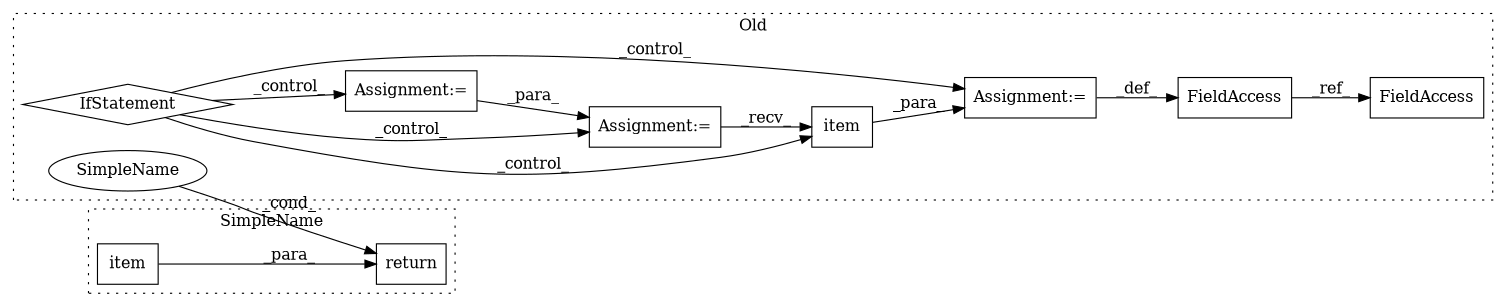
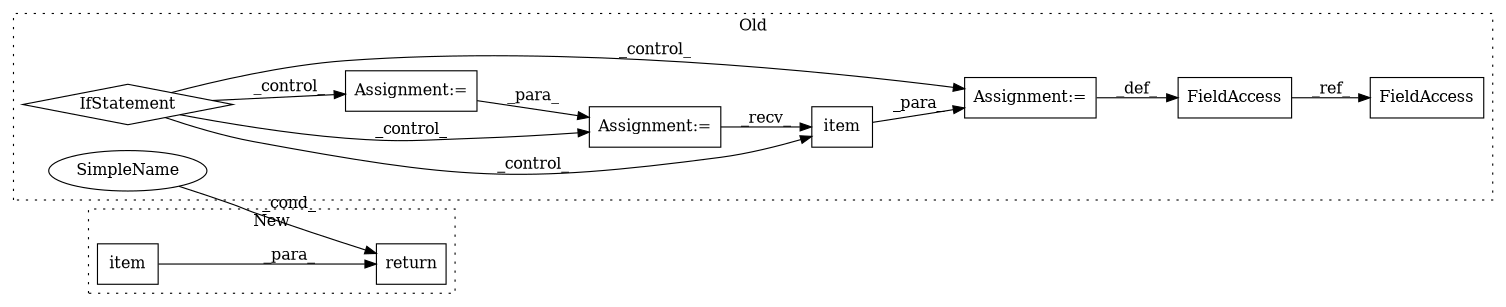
(272, 222) -> (272, 222)
